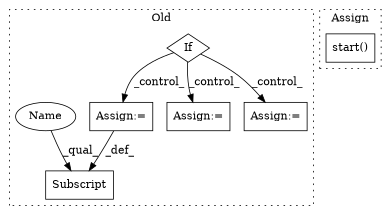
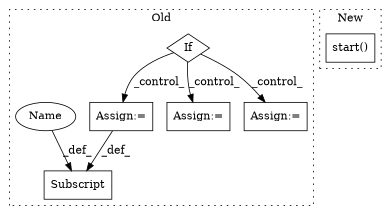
(350, 19) -> (350, 19)
(81, 151) -> (78, 151)
